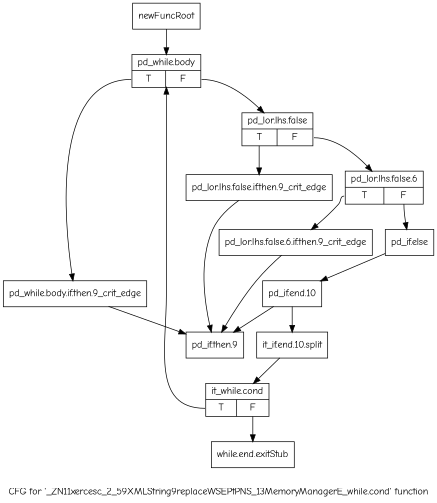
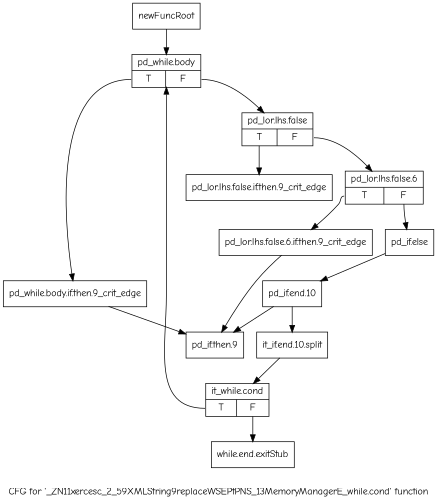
(205, 257) -> none
